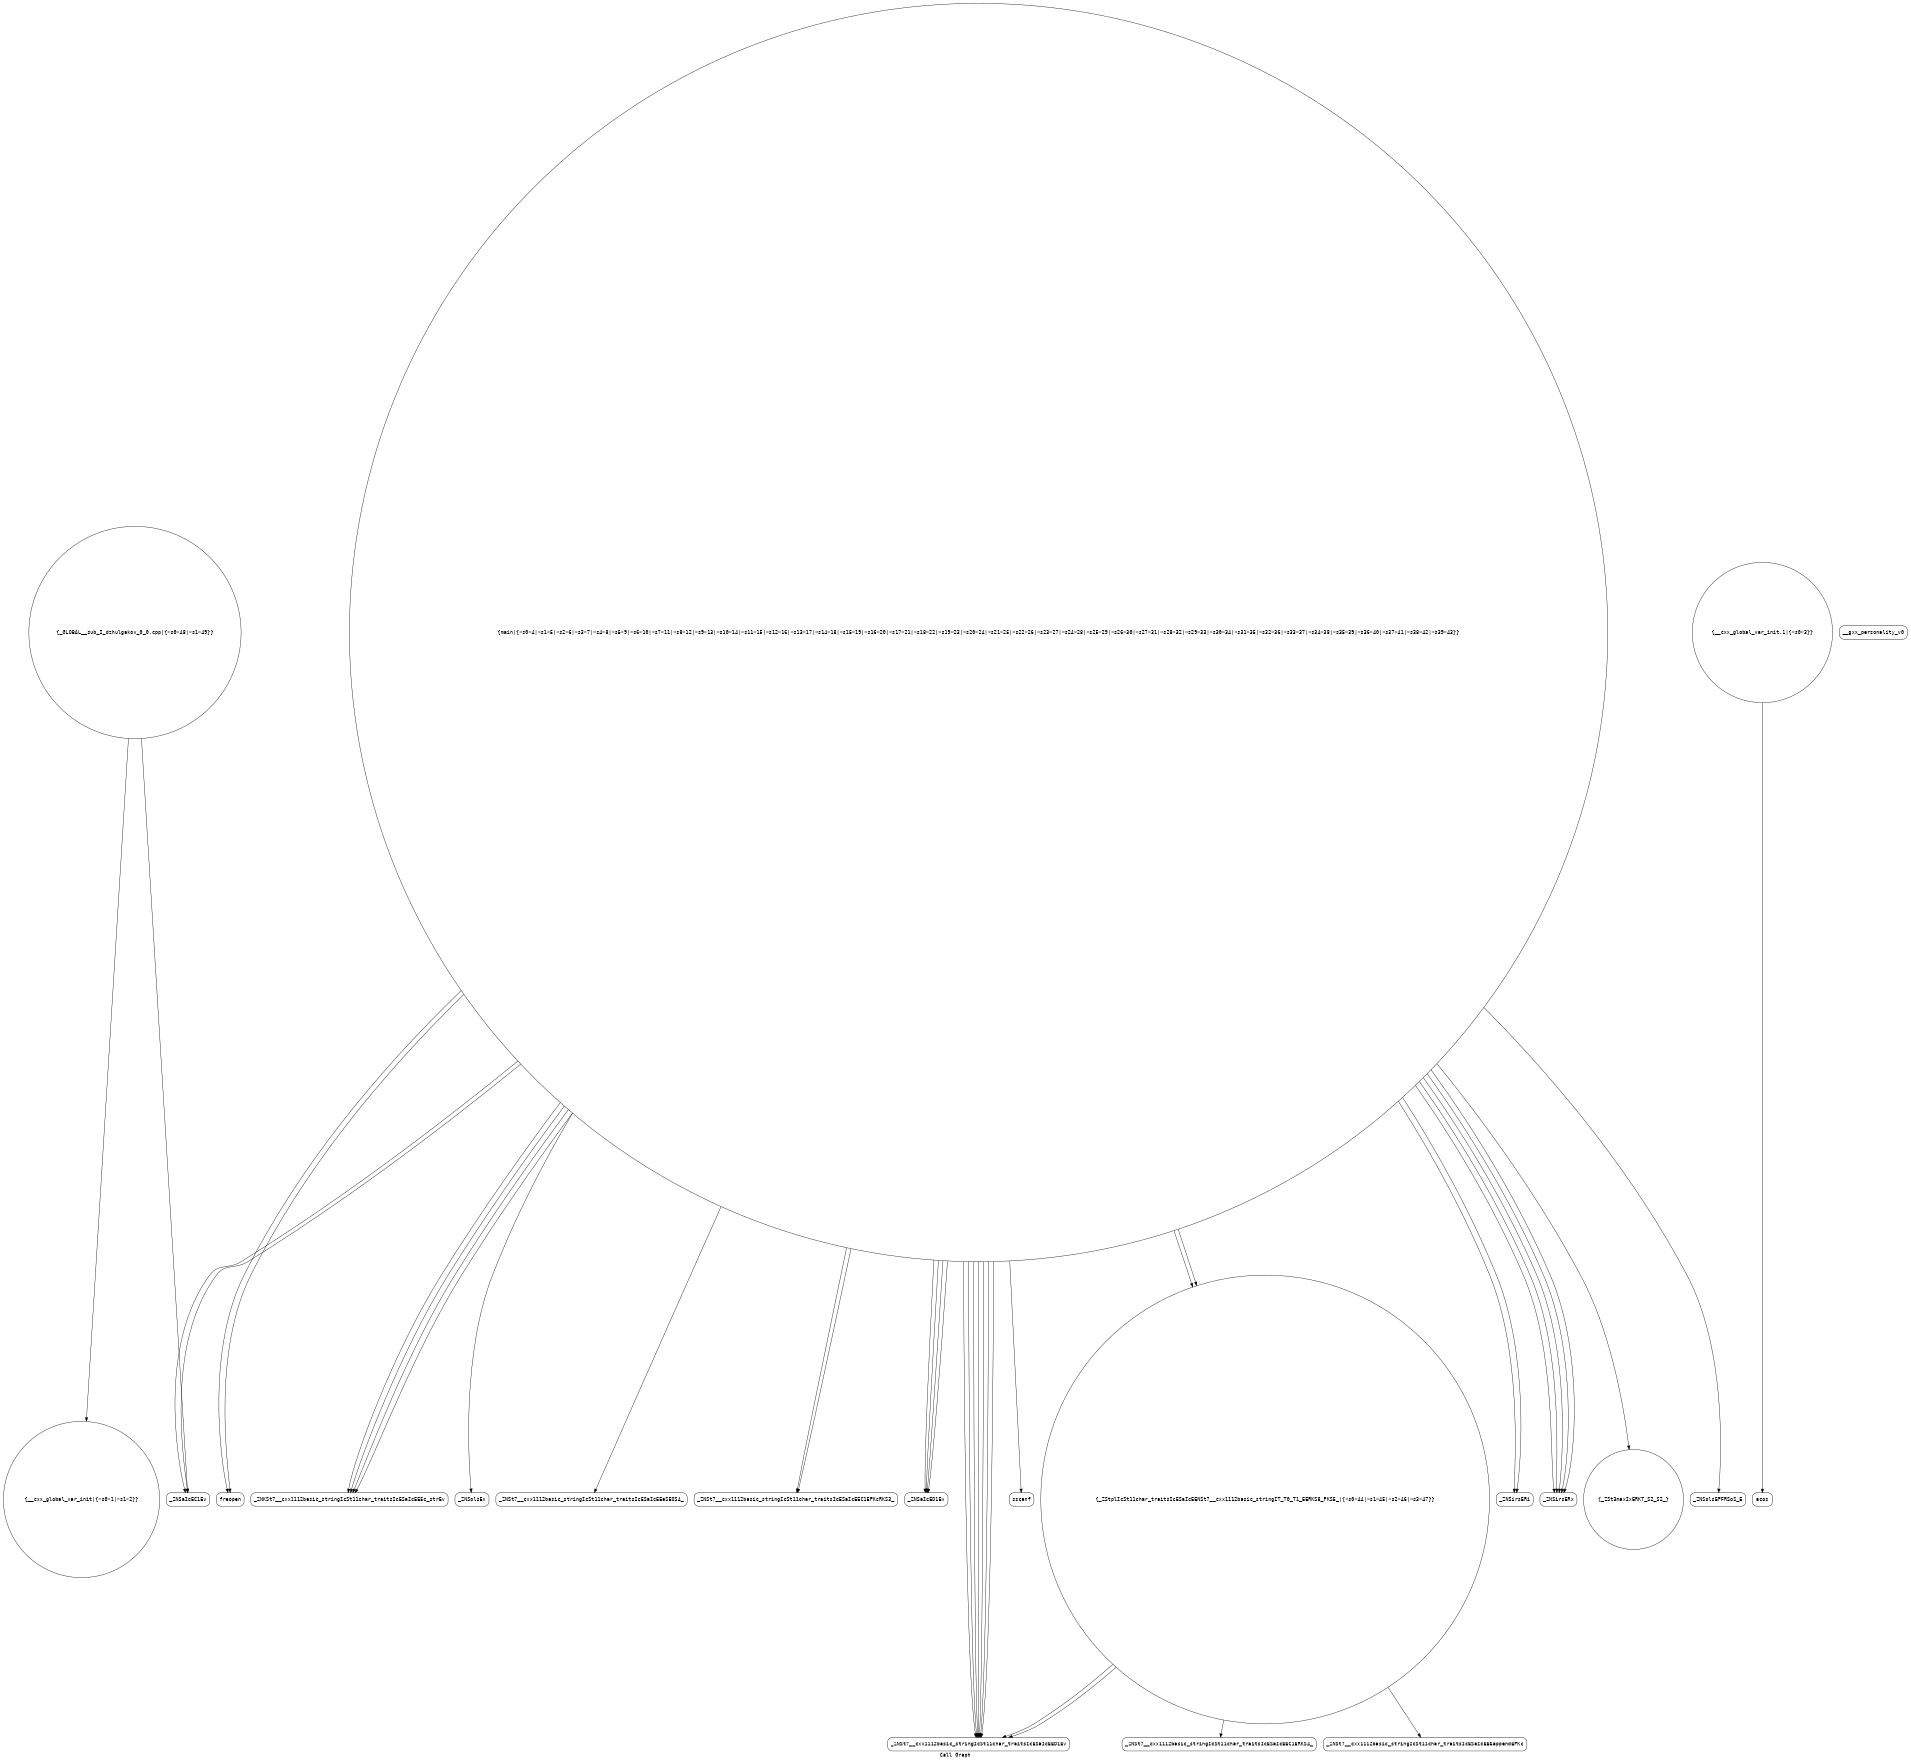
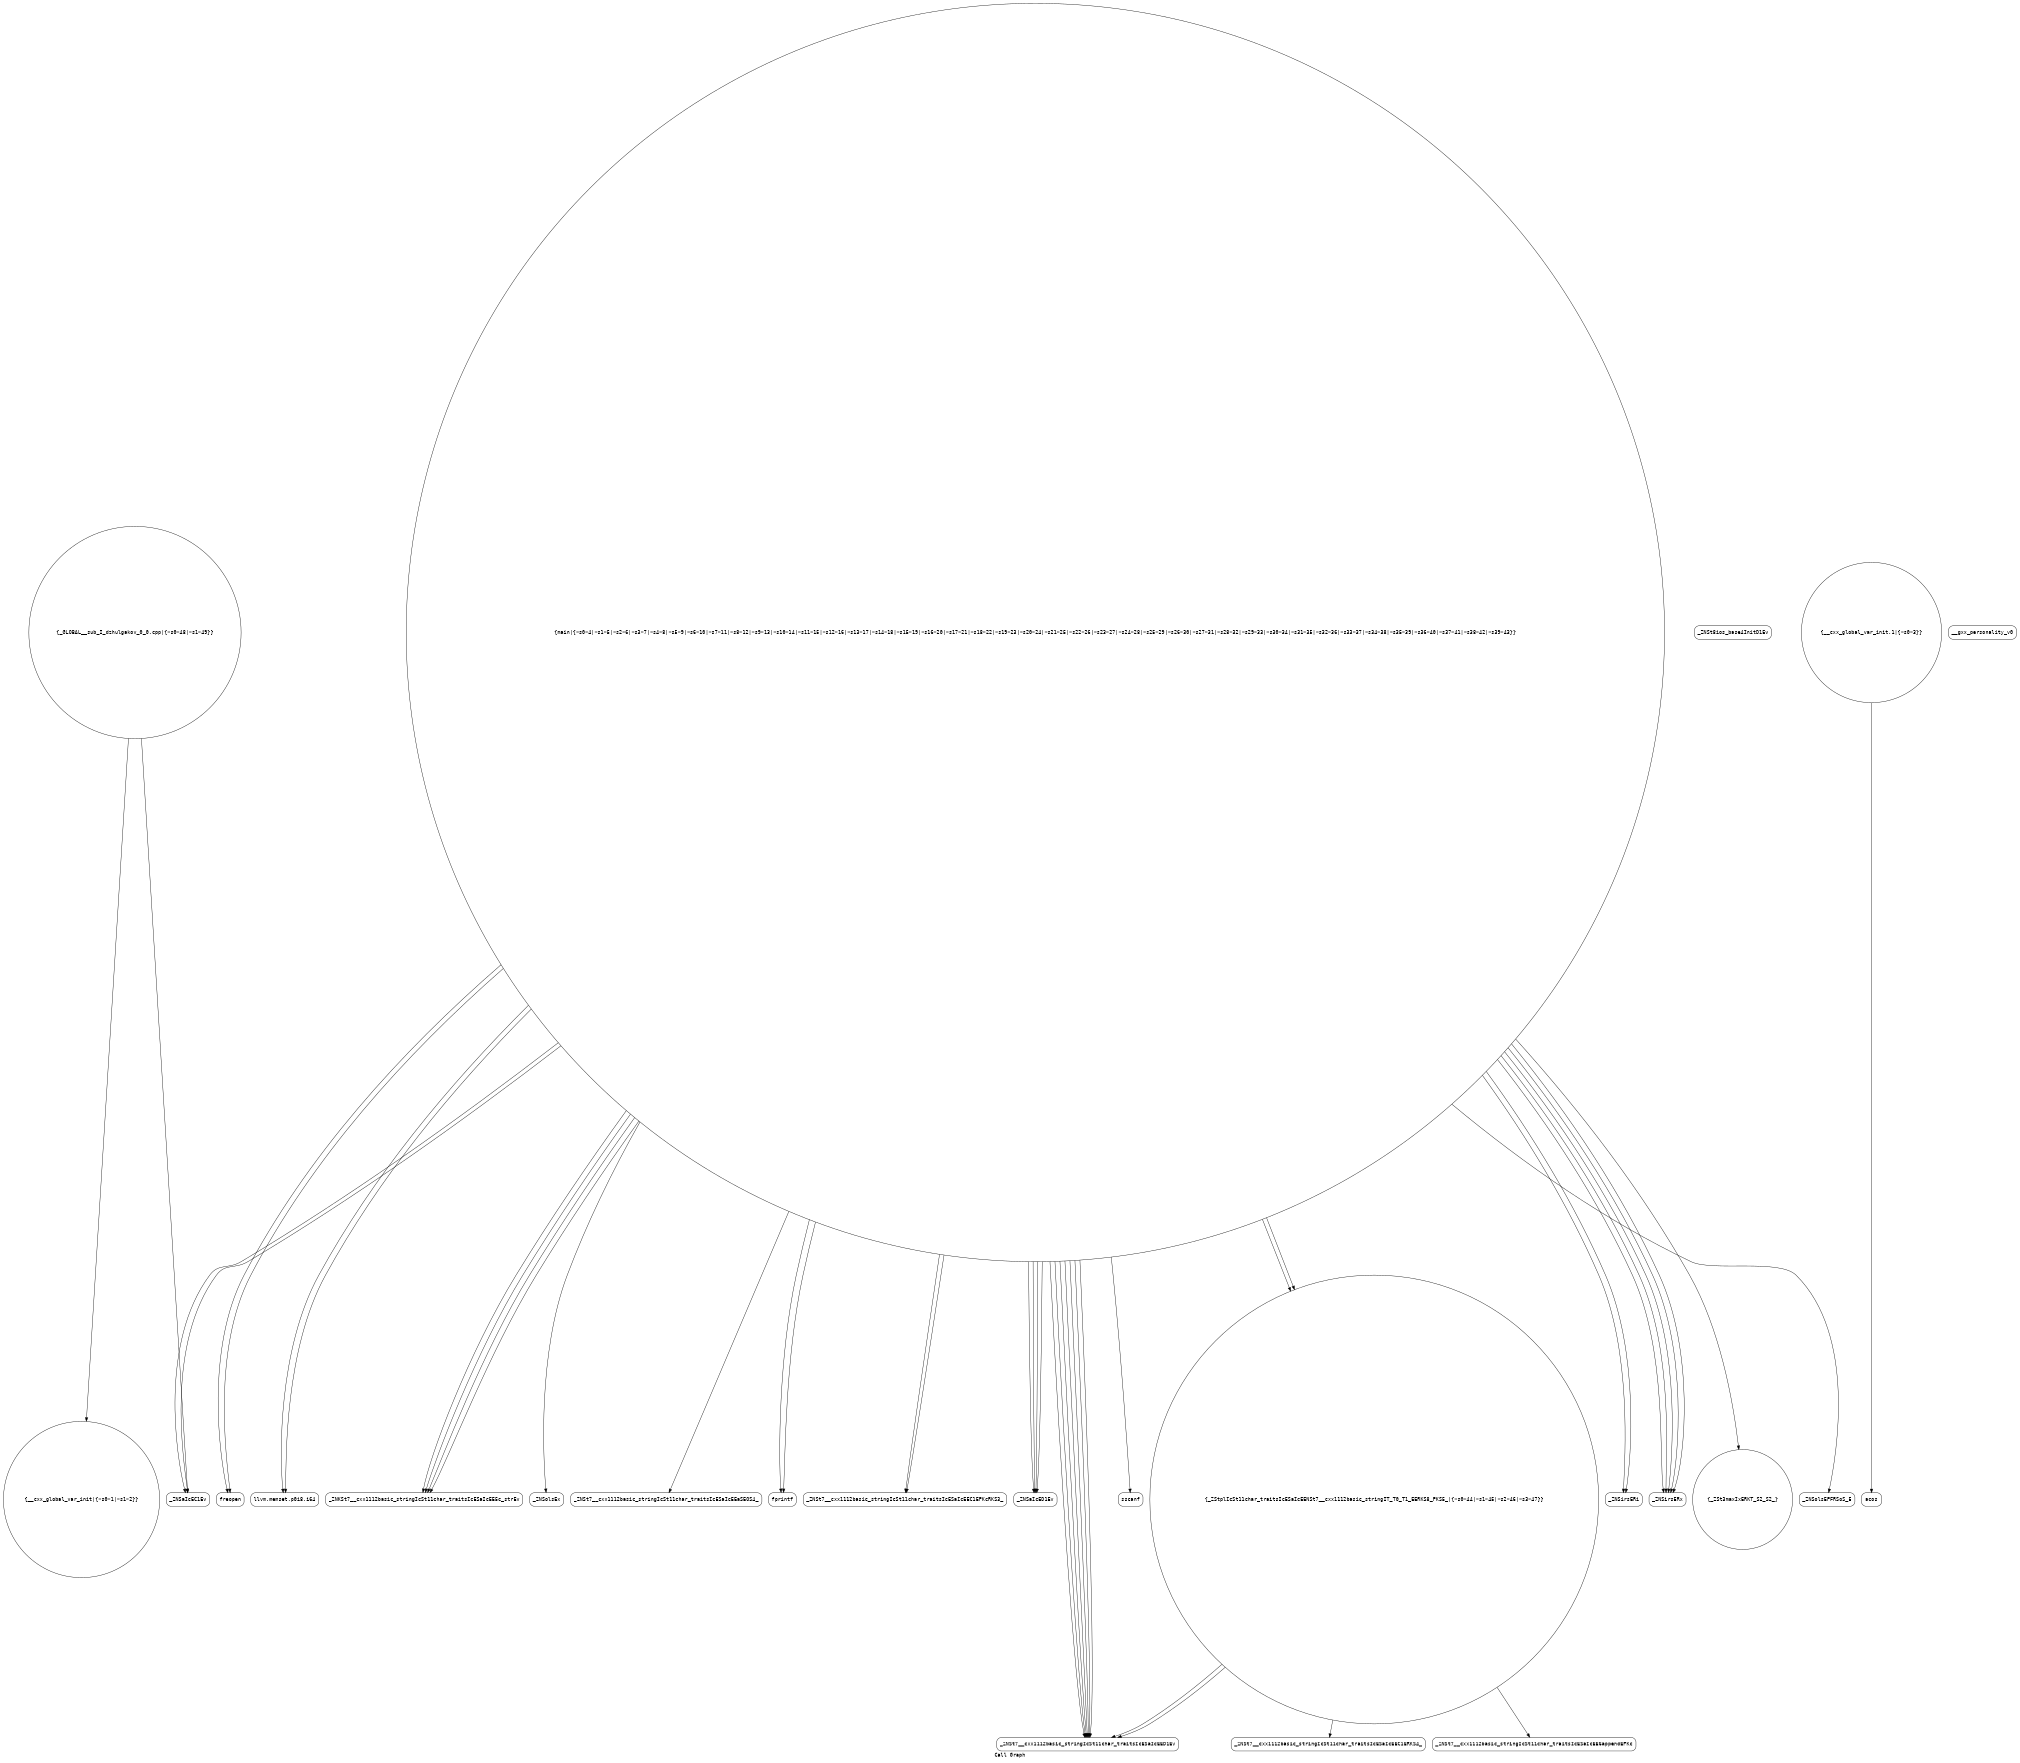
none -> (1733, 633)
none -> (285, 1500)
none -> (782, 1500)
